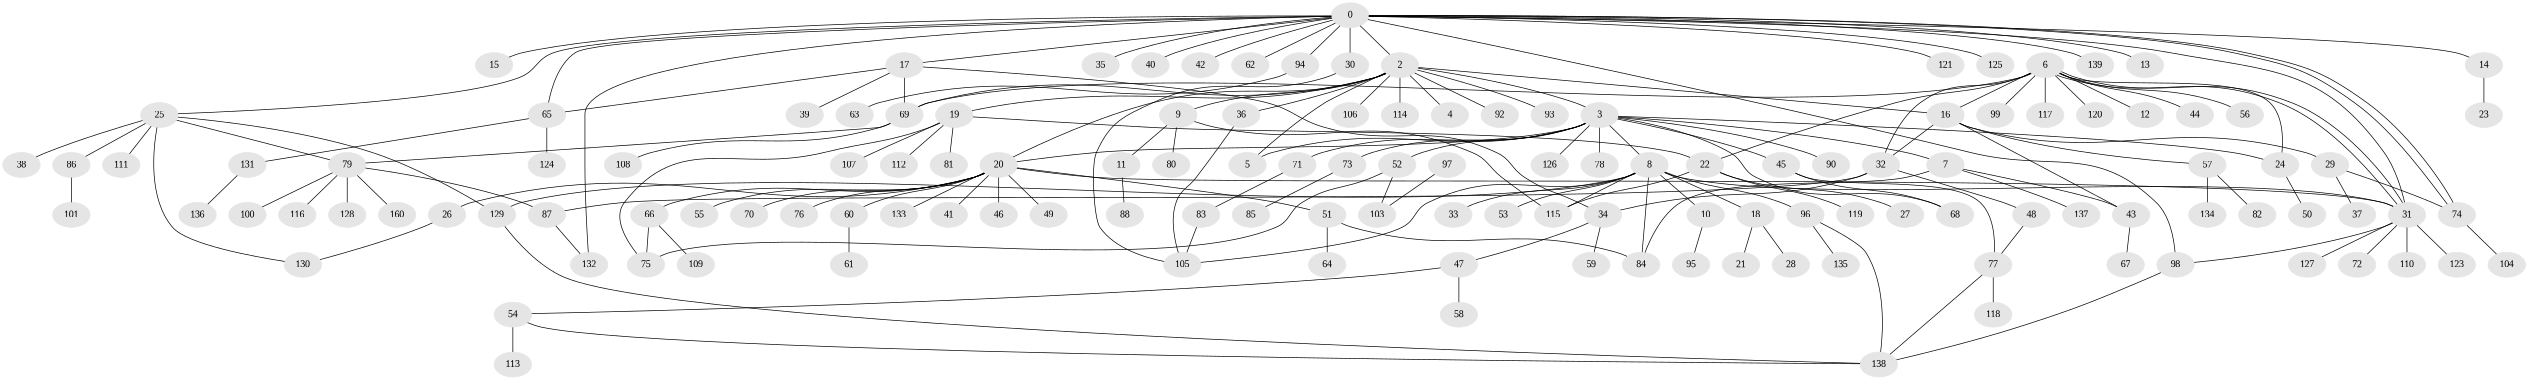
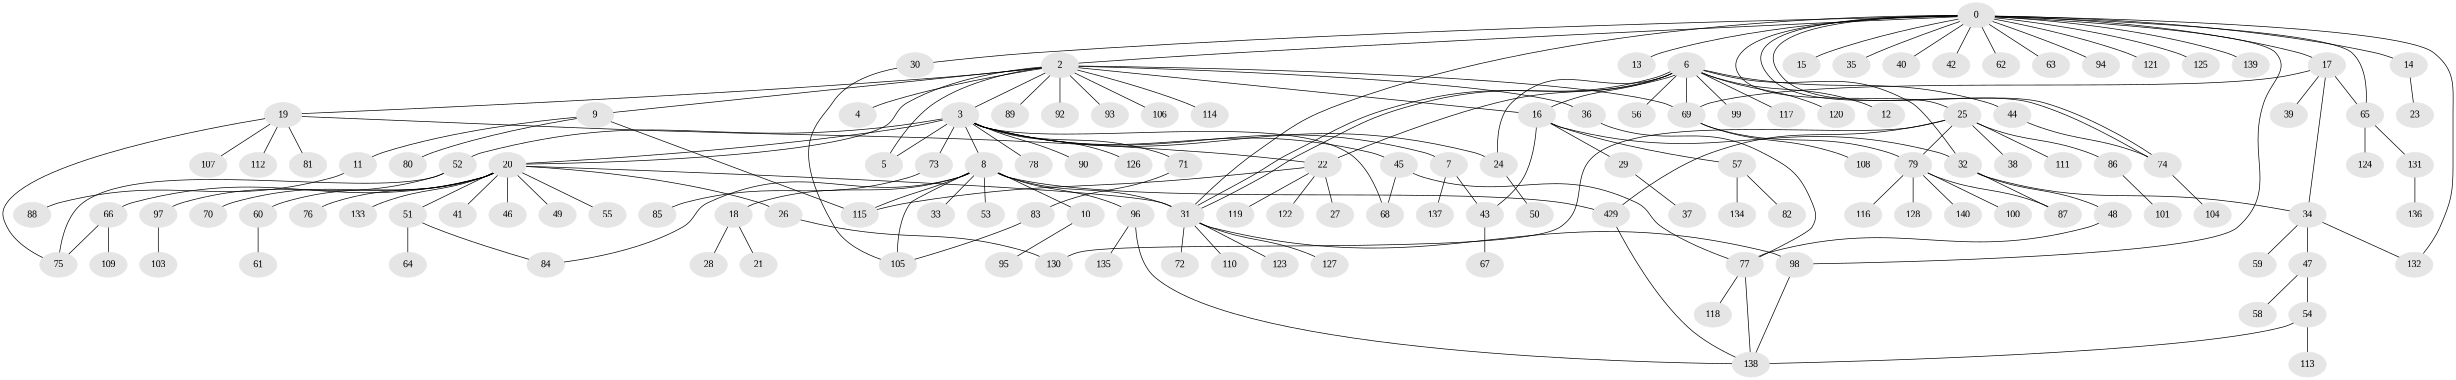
(1088, 91) -> (2014, 40)
none -> (1010, 115)
(1189, 185) -> (1759, 151)
(1773, 185) -> none
(1387, 190) -> (308, 190)
(2407, 192) -> (2088, 139)
(397, 215) -> (1963, 215)
(497, 215) -> (1611, 215)
none -> (1285, 215)
(568, 240) -> (2361, 240)
